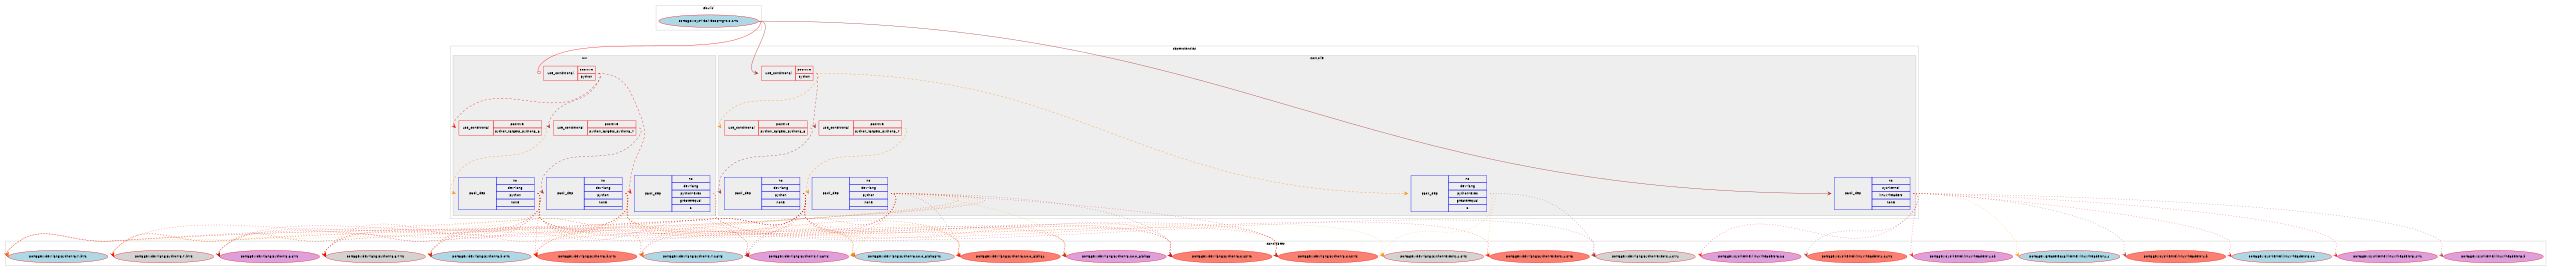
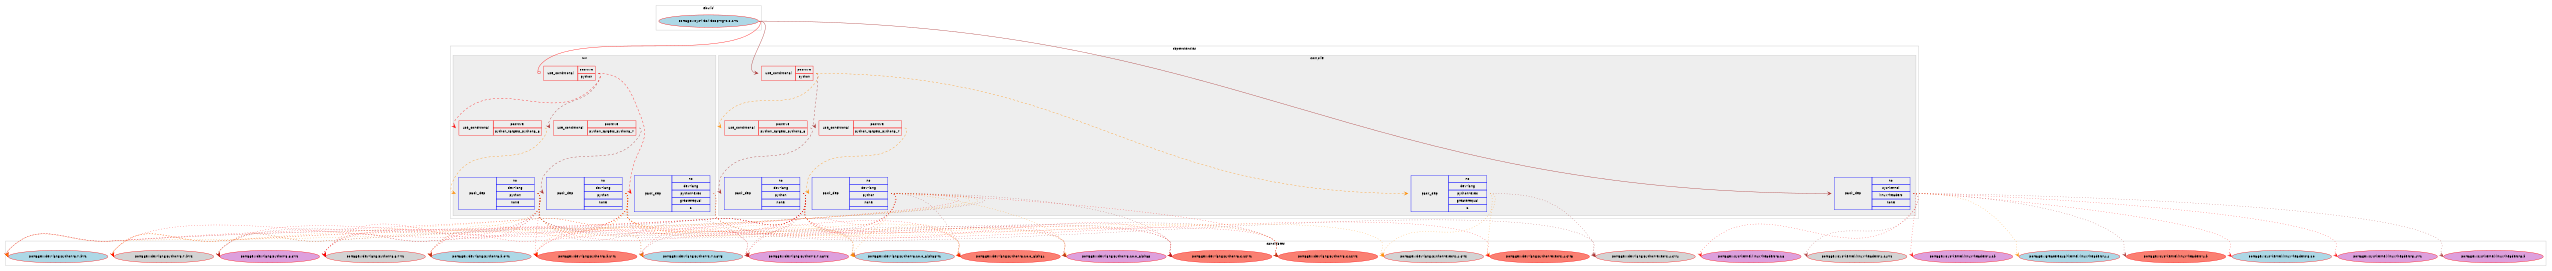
(1857, 257) -> (1857, 257)
